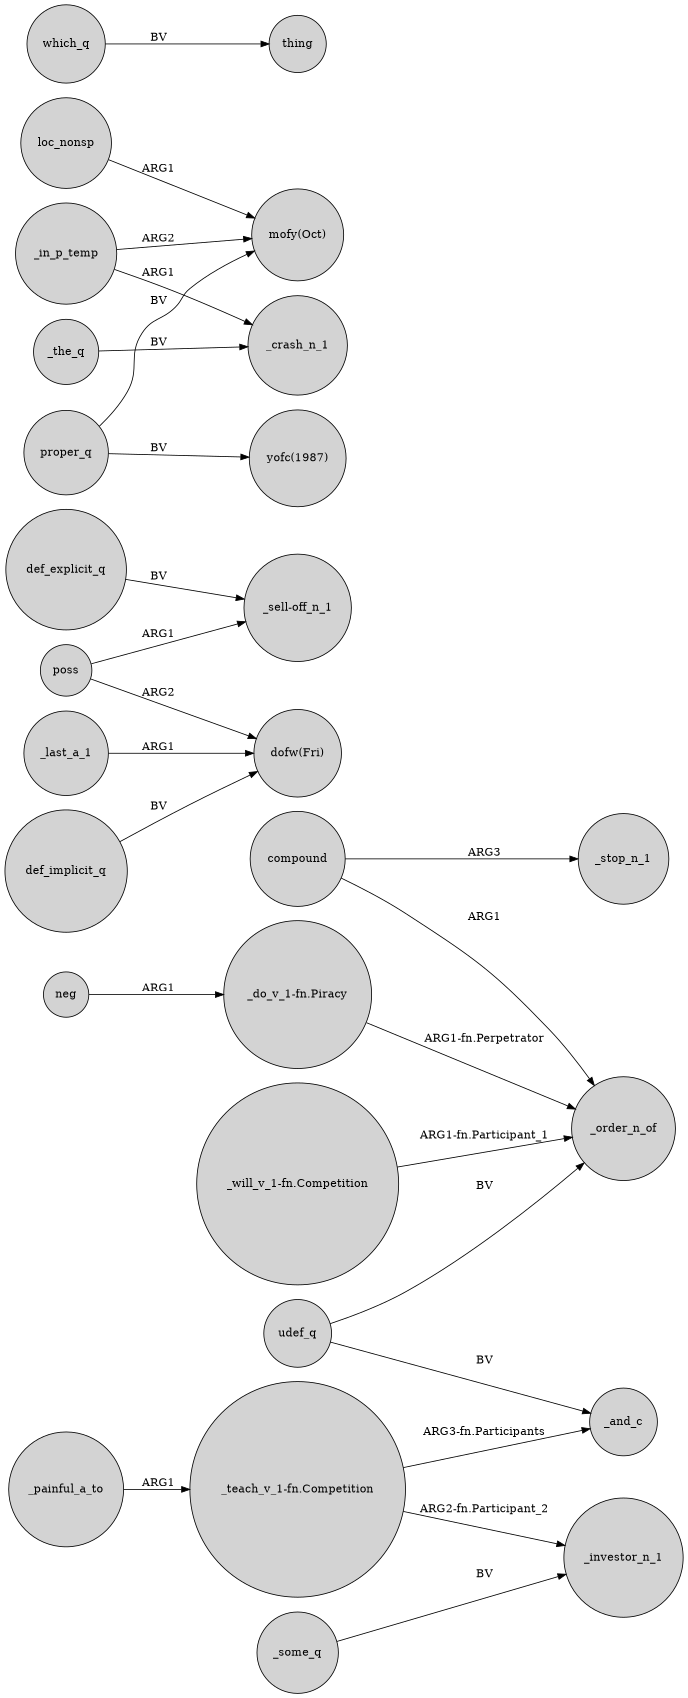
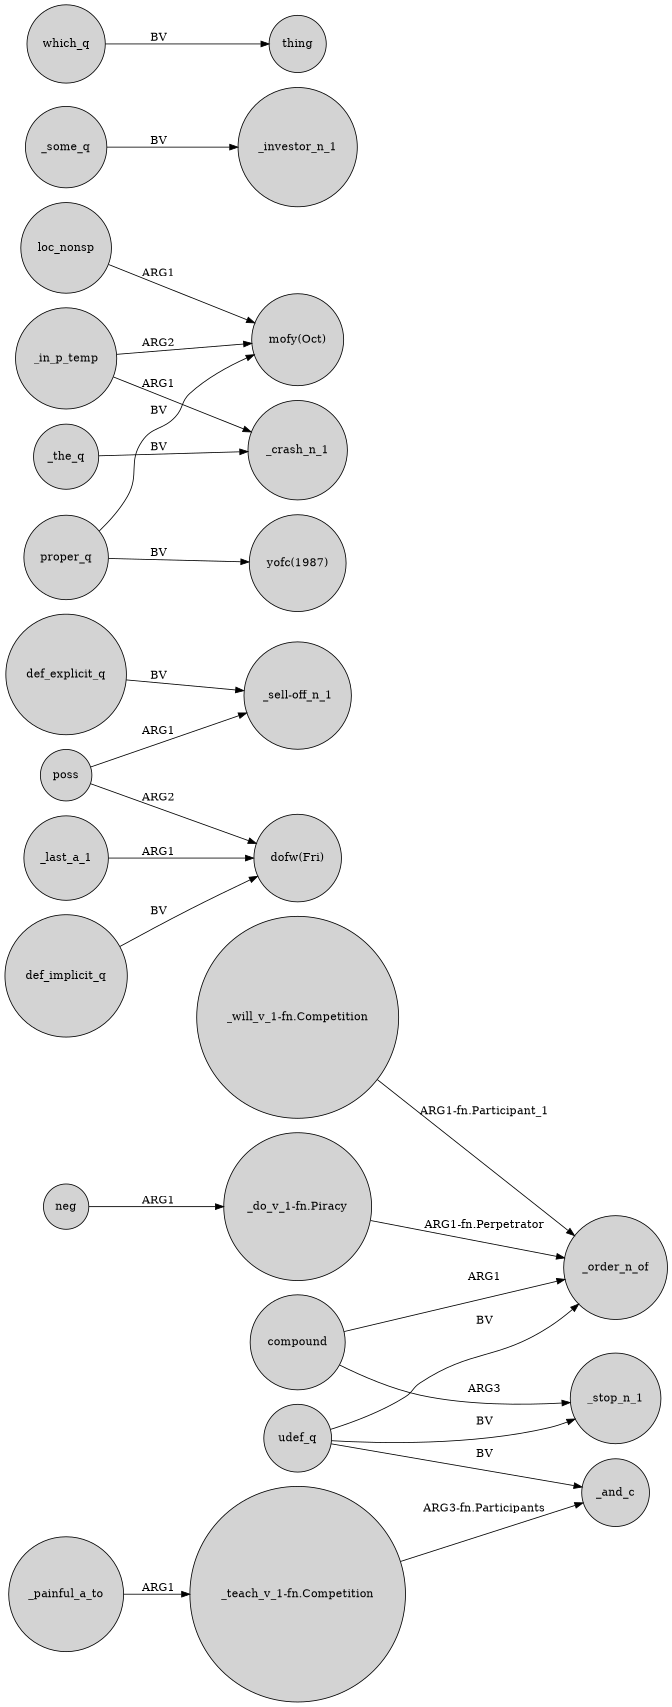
none -> (450, 1441)
(480, 1528) -> none
